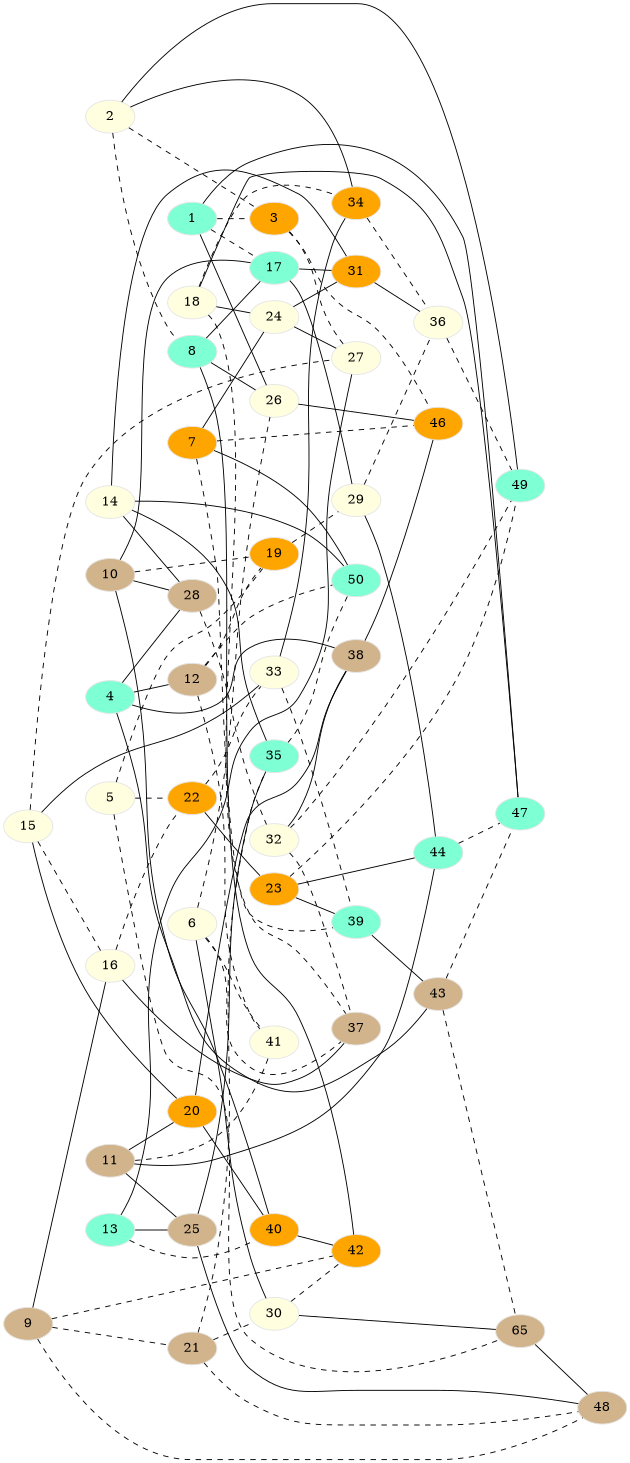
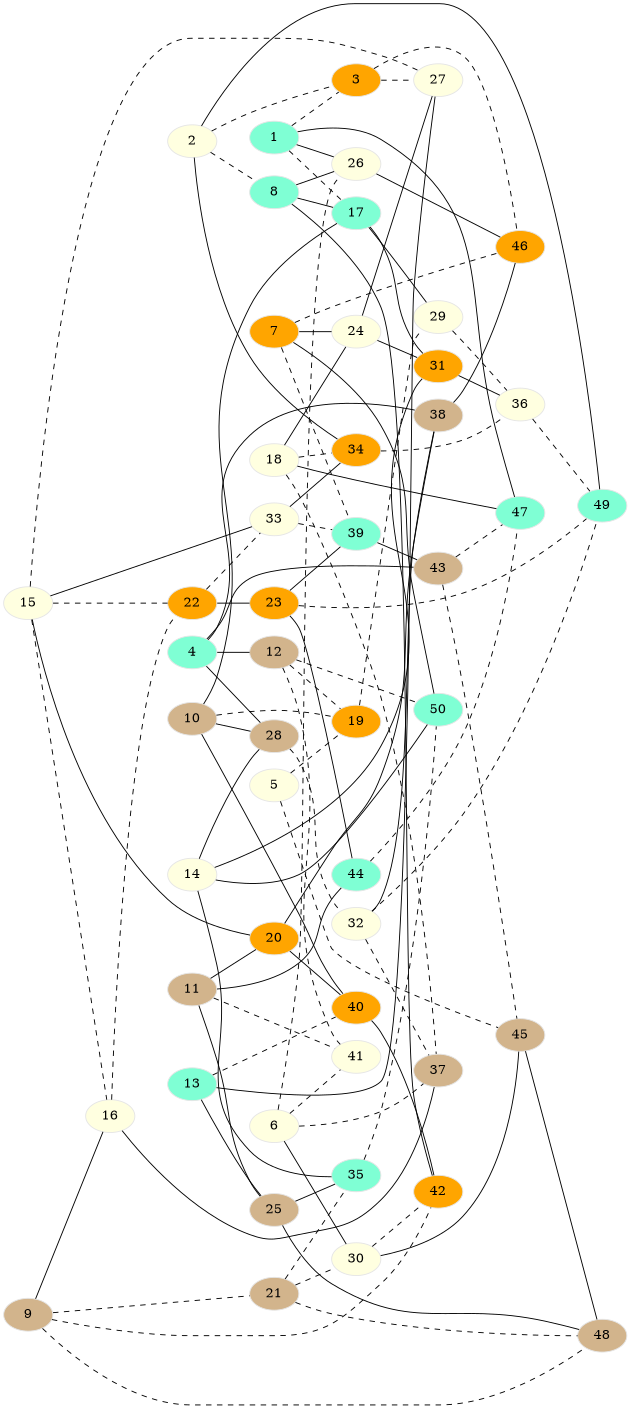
(411, 682) -> none
(152, 798) -> (110, 603)
(520, 1331) -> (520, 1035)
